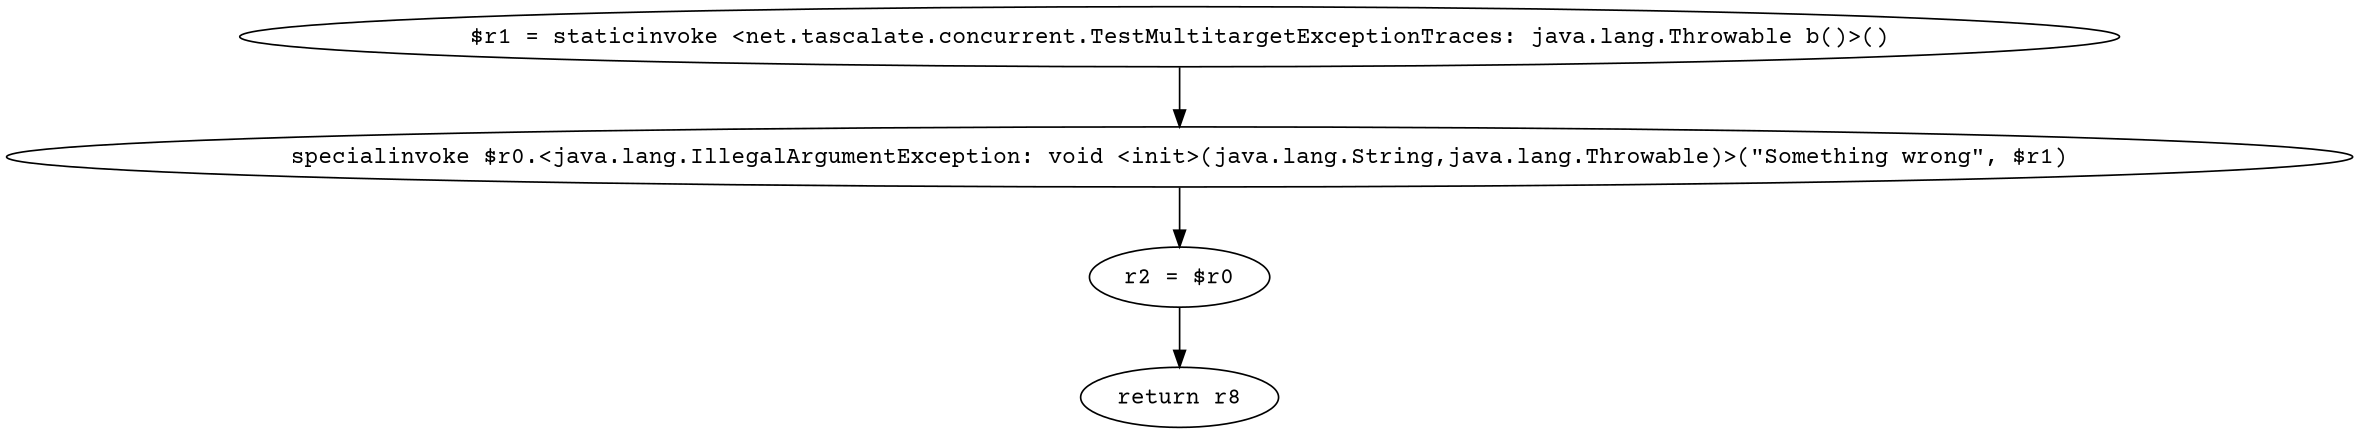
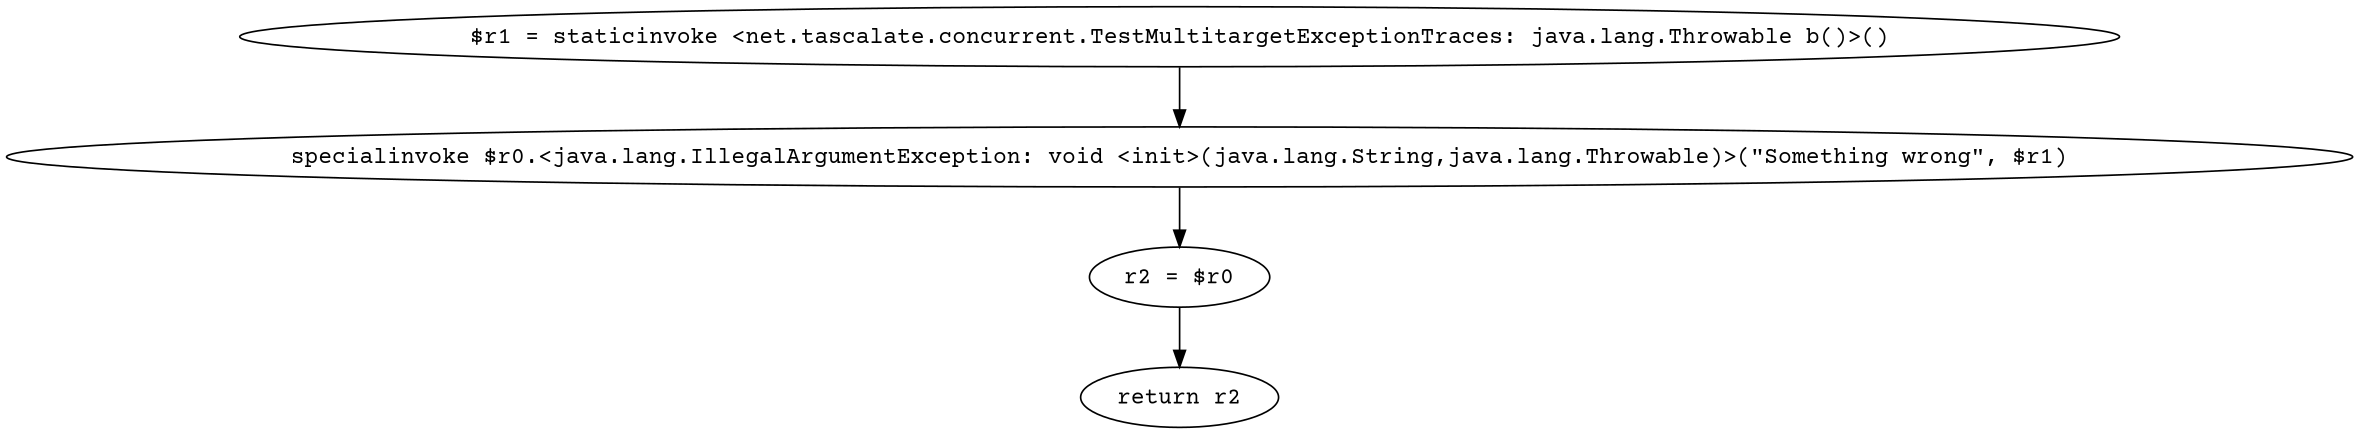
(1180, 397) -> (1180, 397)
